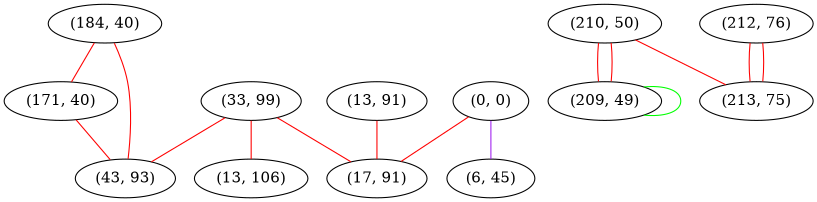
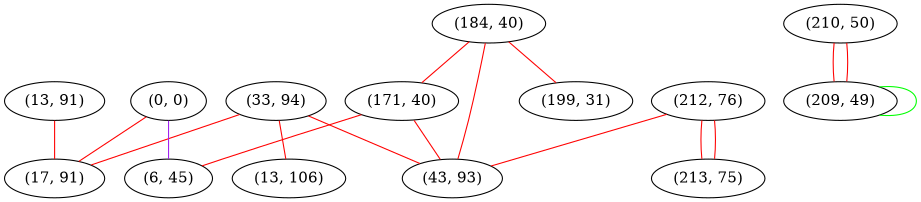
(681, 62) -> none
(251, 101) -> (276, 101)
none -> (576, 101)
none -> (290, 137)
none -> (579, 140)
